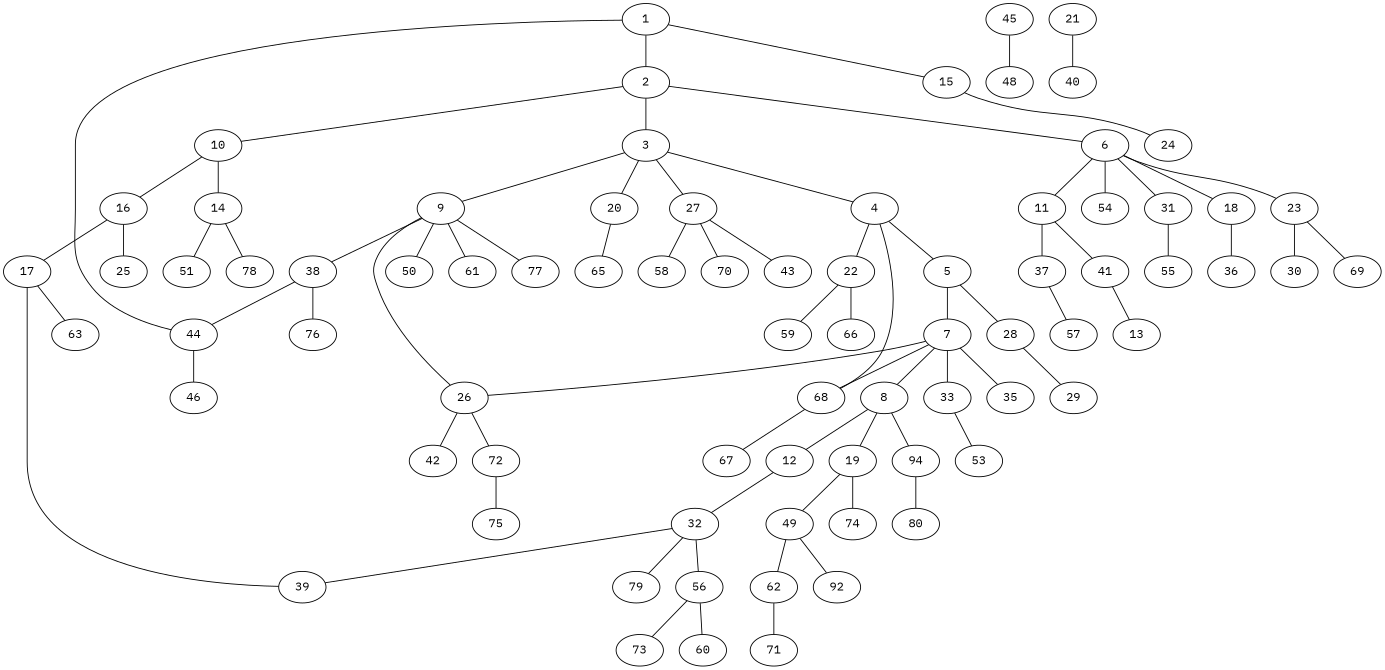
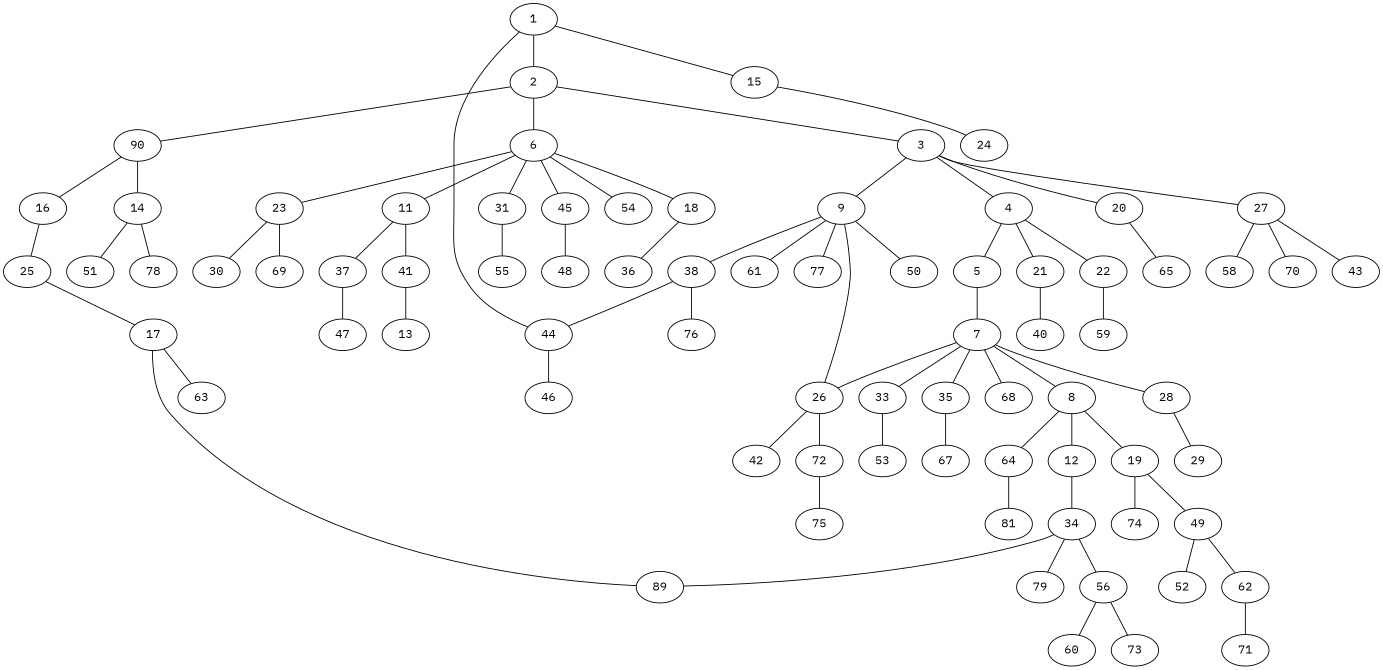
(218, 145) -> (138, 145)
none -> (550, 177)
(82, 236) -> (90, 303)
(979, 303) -> (1069, 371)
(892, 316) -> (1025, 240)
(851, 335) -> none
(1074, 335) -> (343, 335)
(774, 429) -> (946, 430)
(916, 461) -> (1009, 461)
(695, 524) -> (1072, 524)
(916, 524) -> (1009, 524)
(302, 587) -> (660, 587)
(837, 587) -> (1182, 587)
